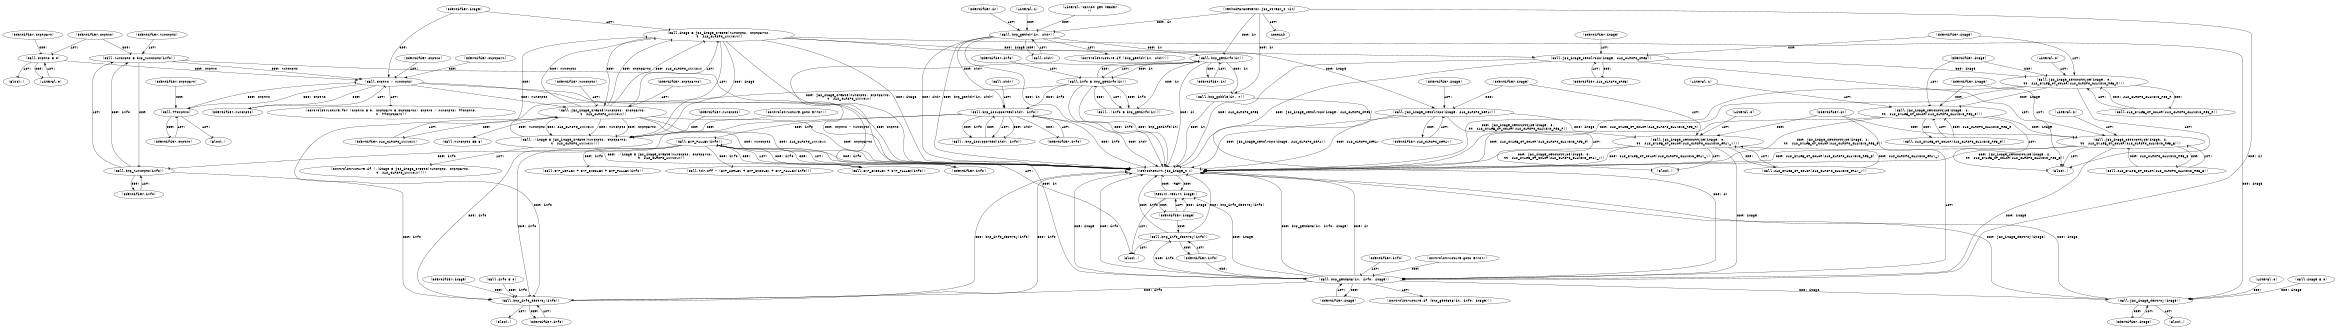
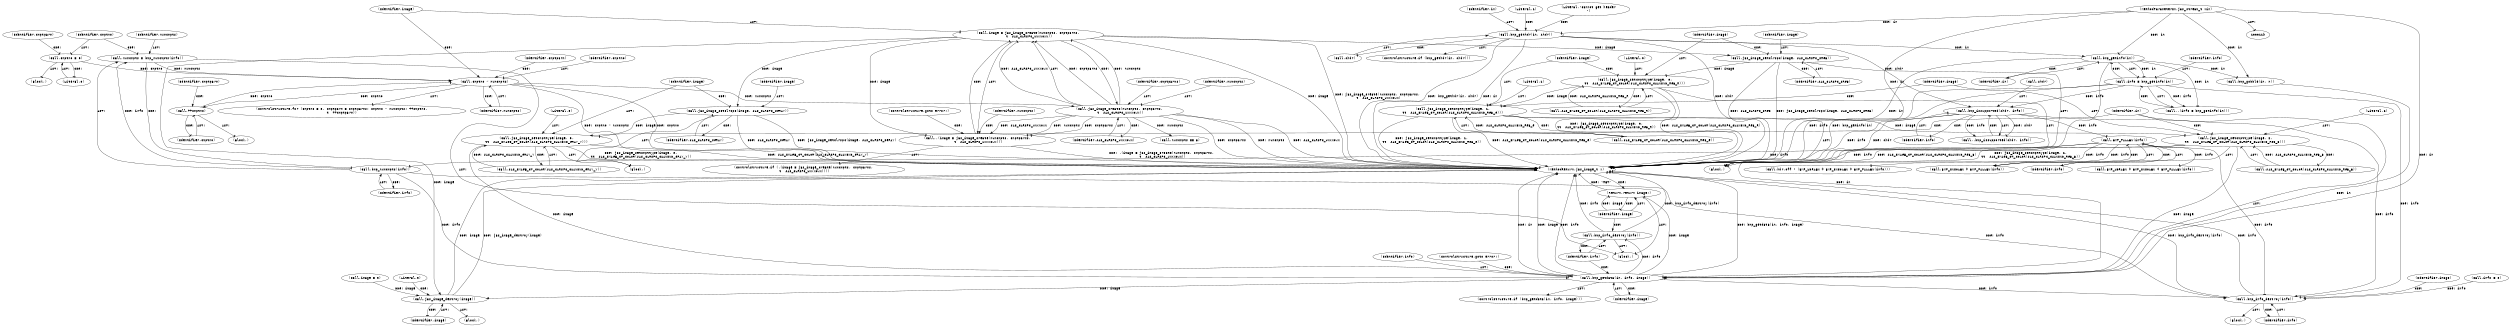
(1172, 82) -> (2202, 82)
(1188, 130) -> (1901, 116)
none -> (959, 276)
